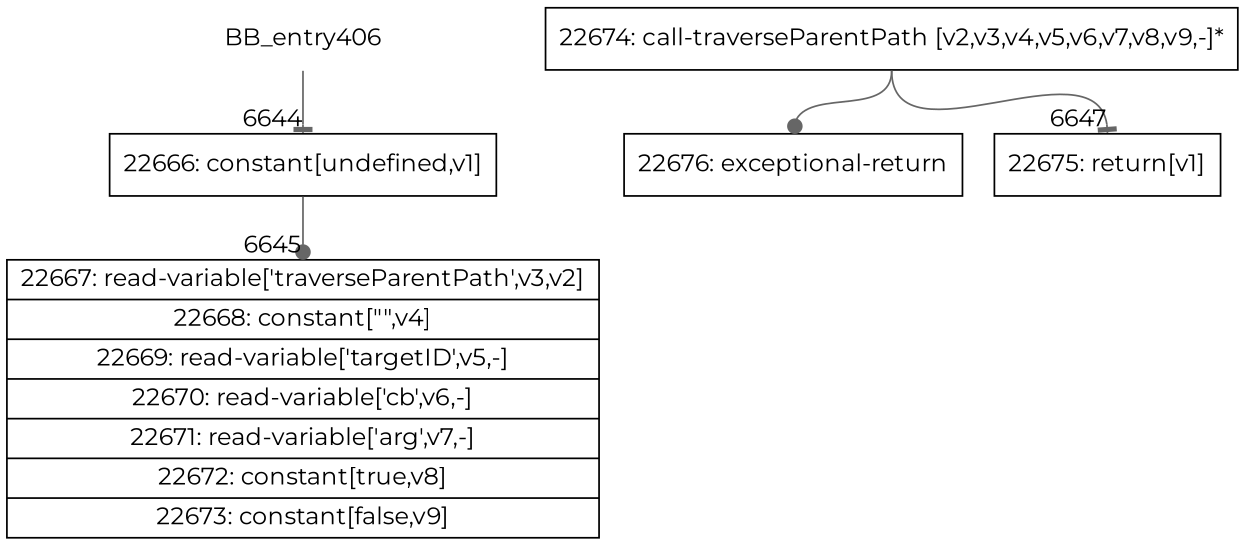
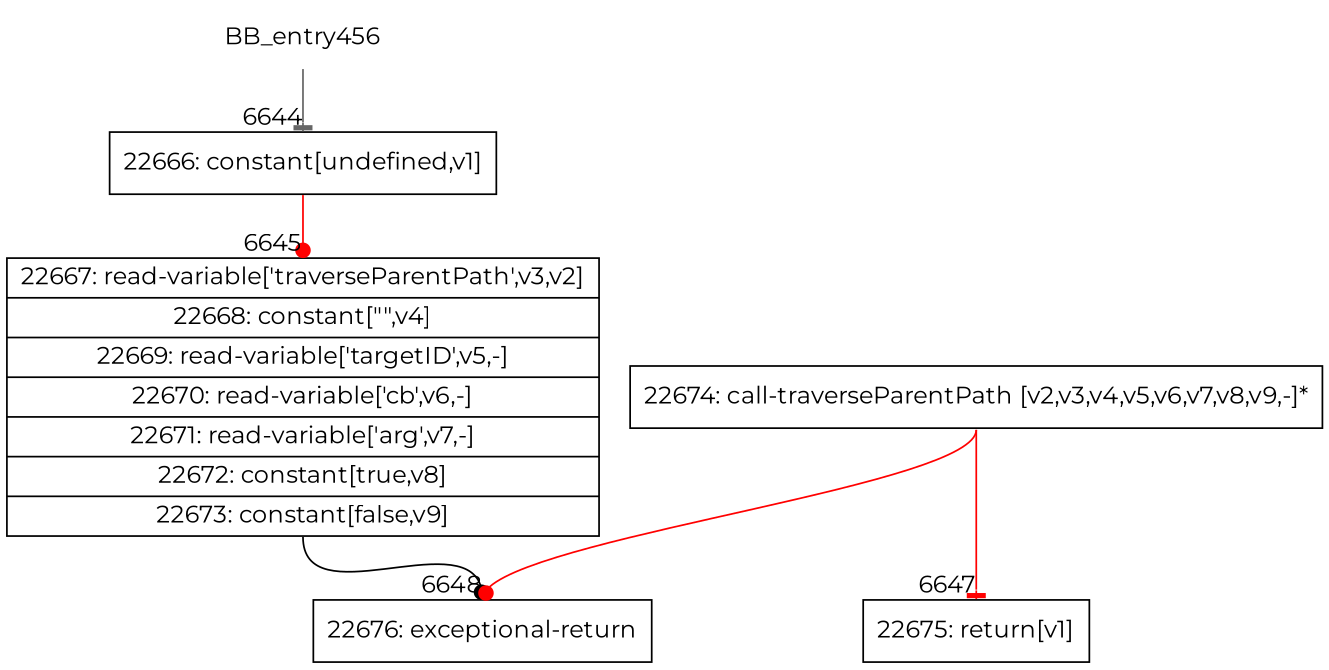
(303, 39) -> (303, 38)
(850, 101) -> (736, 513)
(995, 103) -> (976, 510)
(303, 221) -> (303, 219)
none -> (386, 569)
